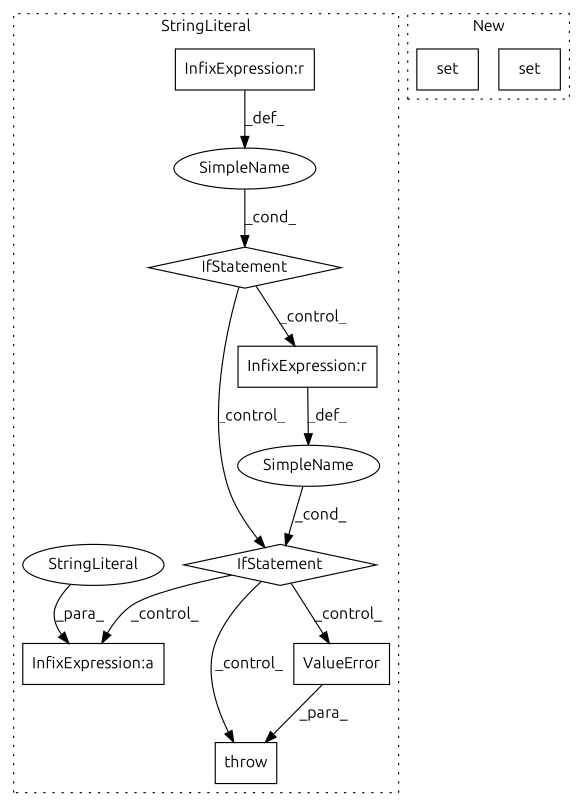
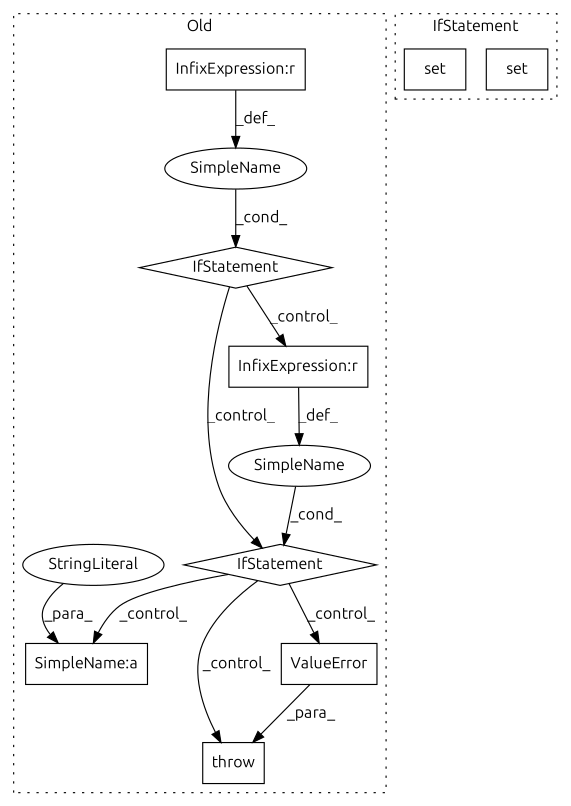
(206, 27) -> (200, 27)
(489, 27) -> (476, 27)
(93, 664) -> (87, 664)
